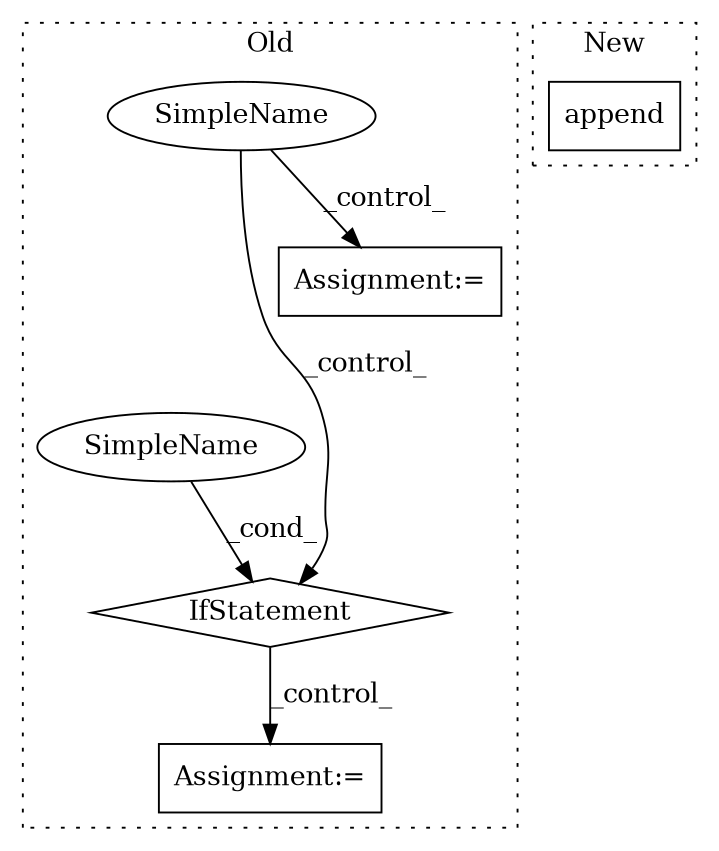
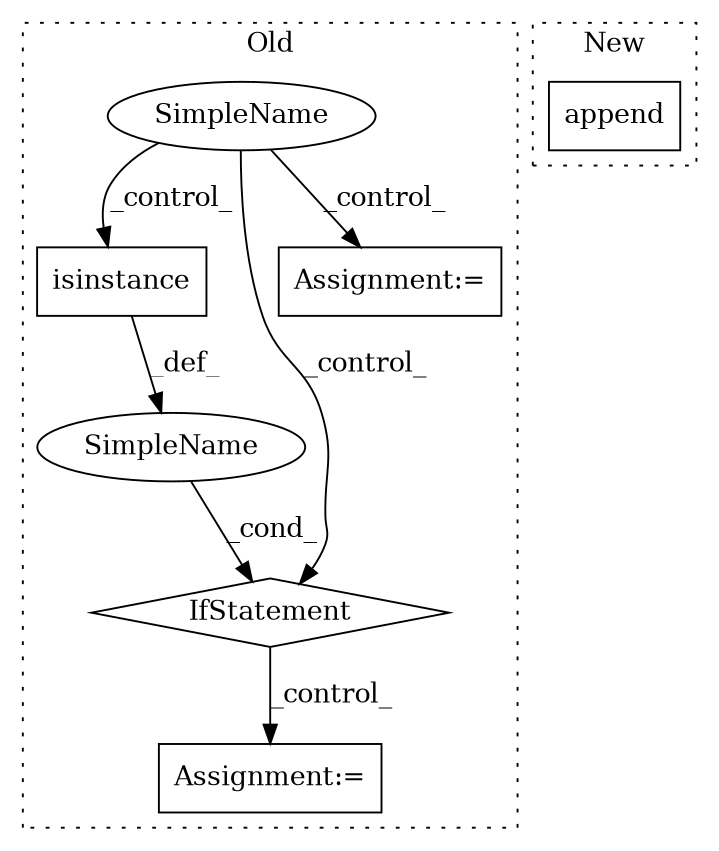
none -> (122, 282)
